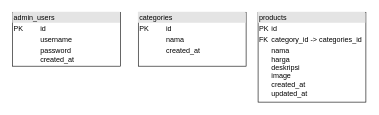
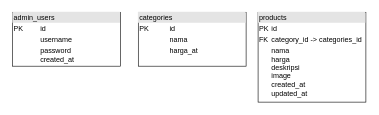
(158, 30) -> (158, 30)
